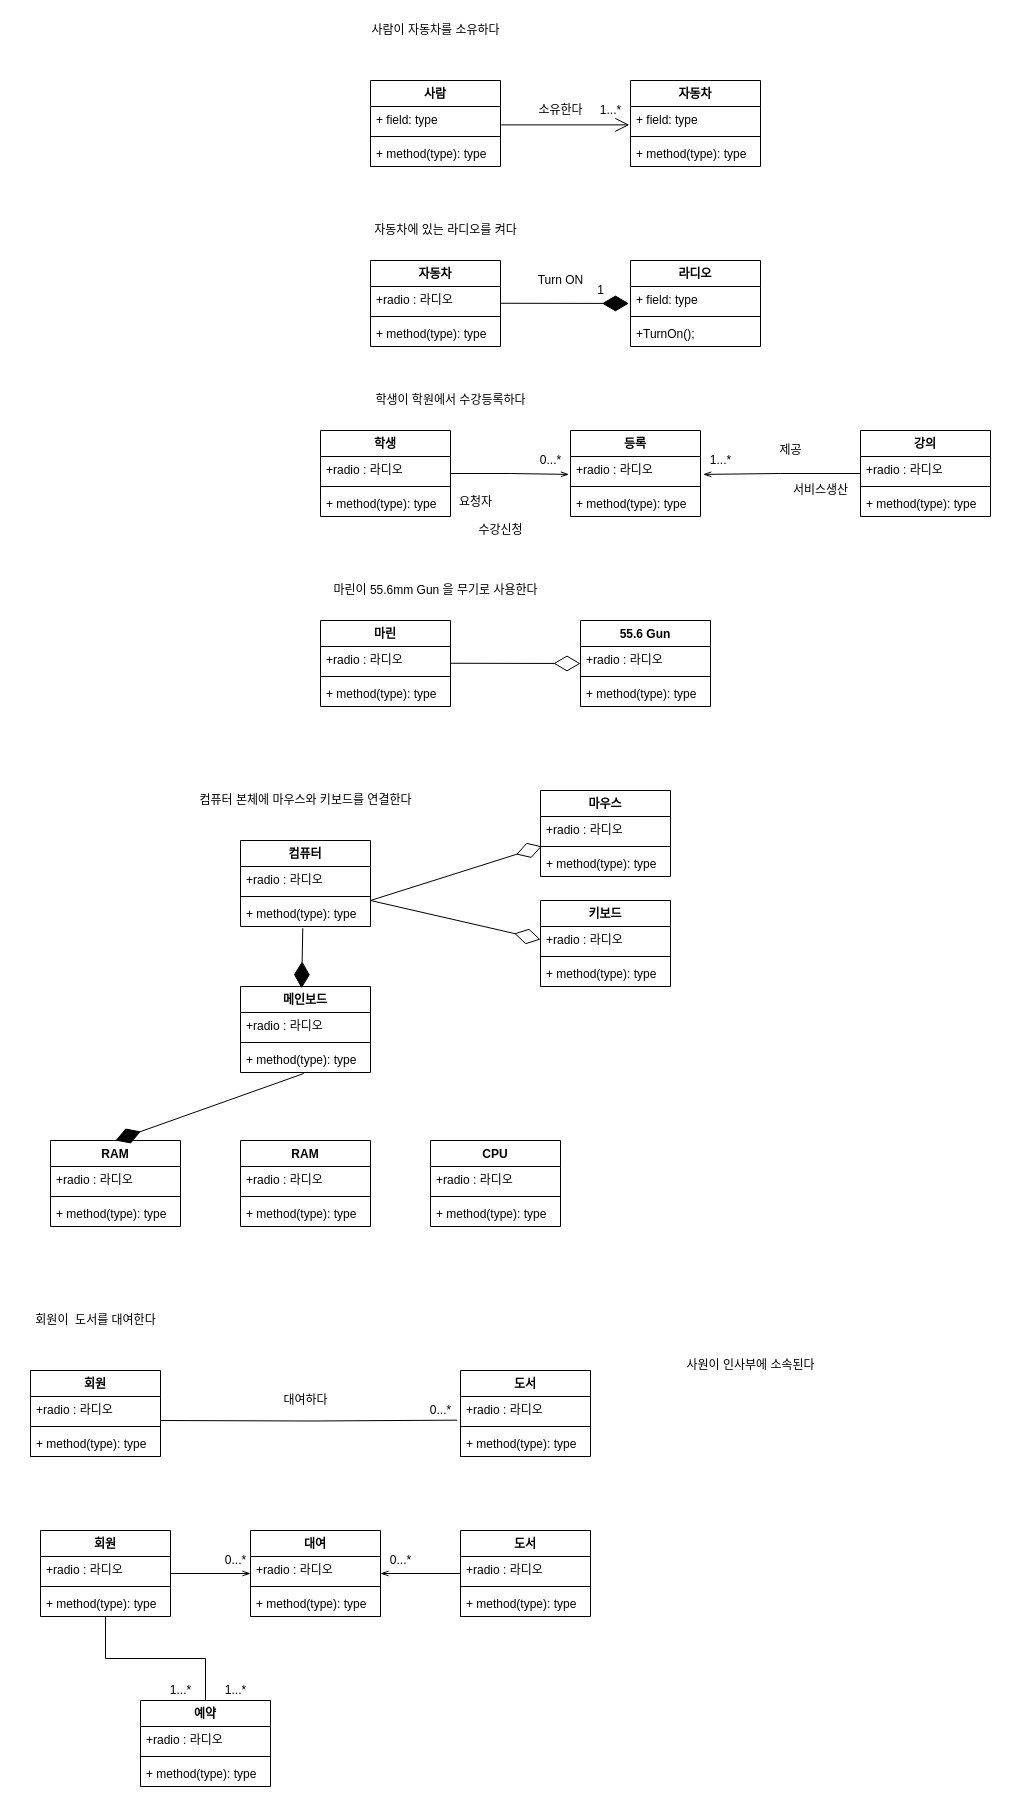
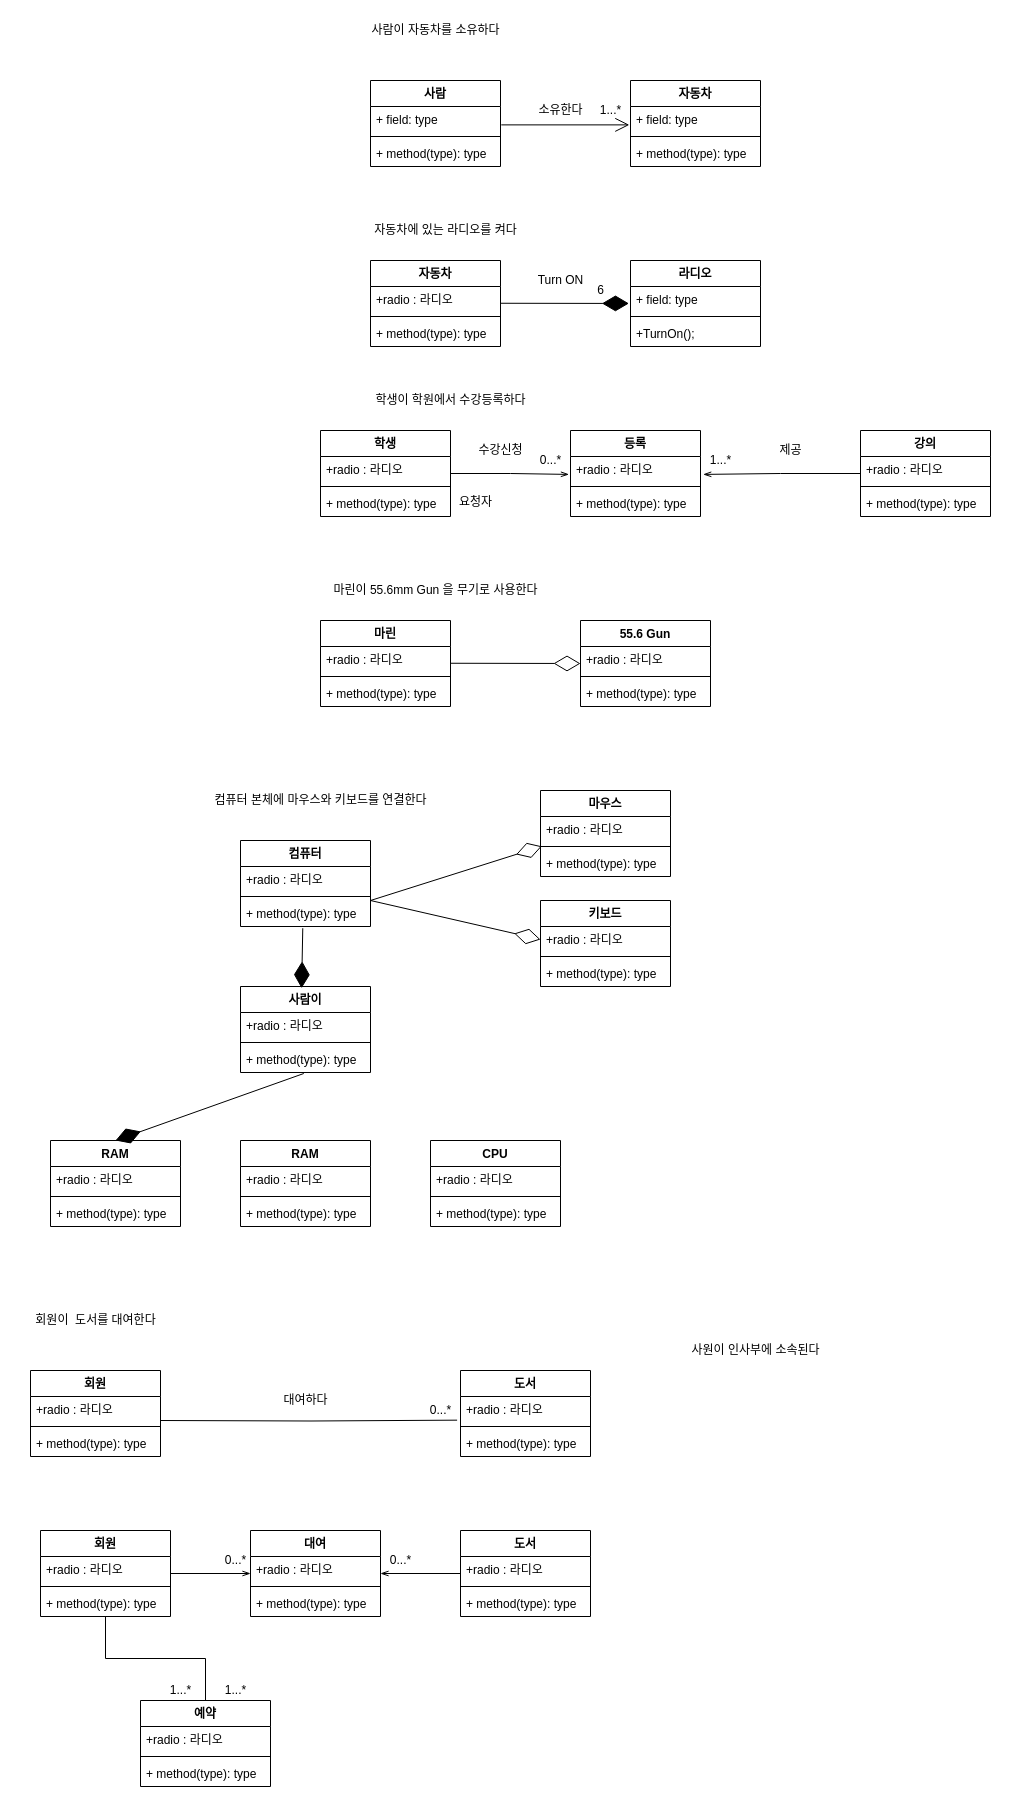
(601, 291) -> (601, 291)
(821, 491) -> none
(501, 531) -> (501, 451)
(306, 801) -> (321, 801)
(305, 1000) -> (305, 1000)
(751, 1366) -> (756, 1351)
